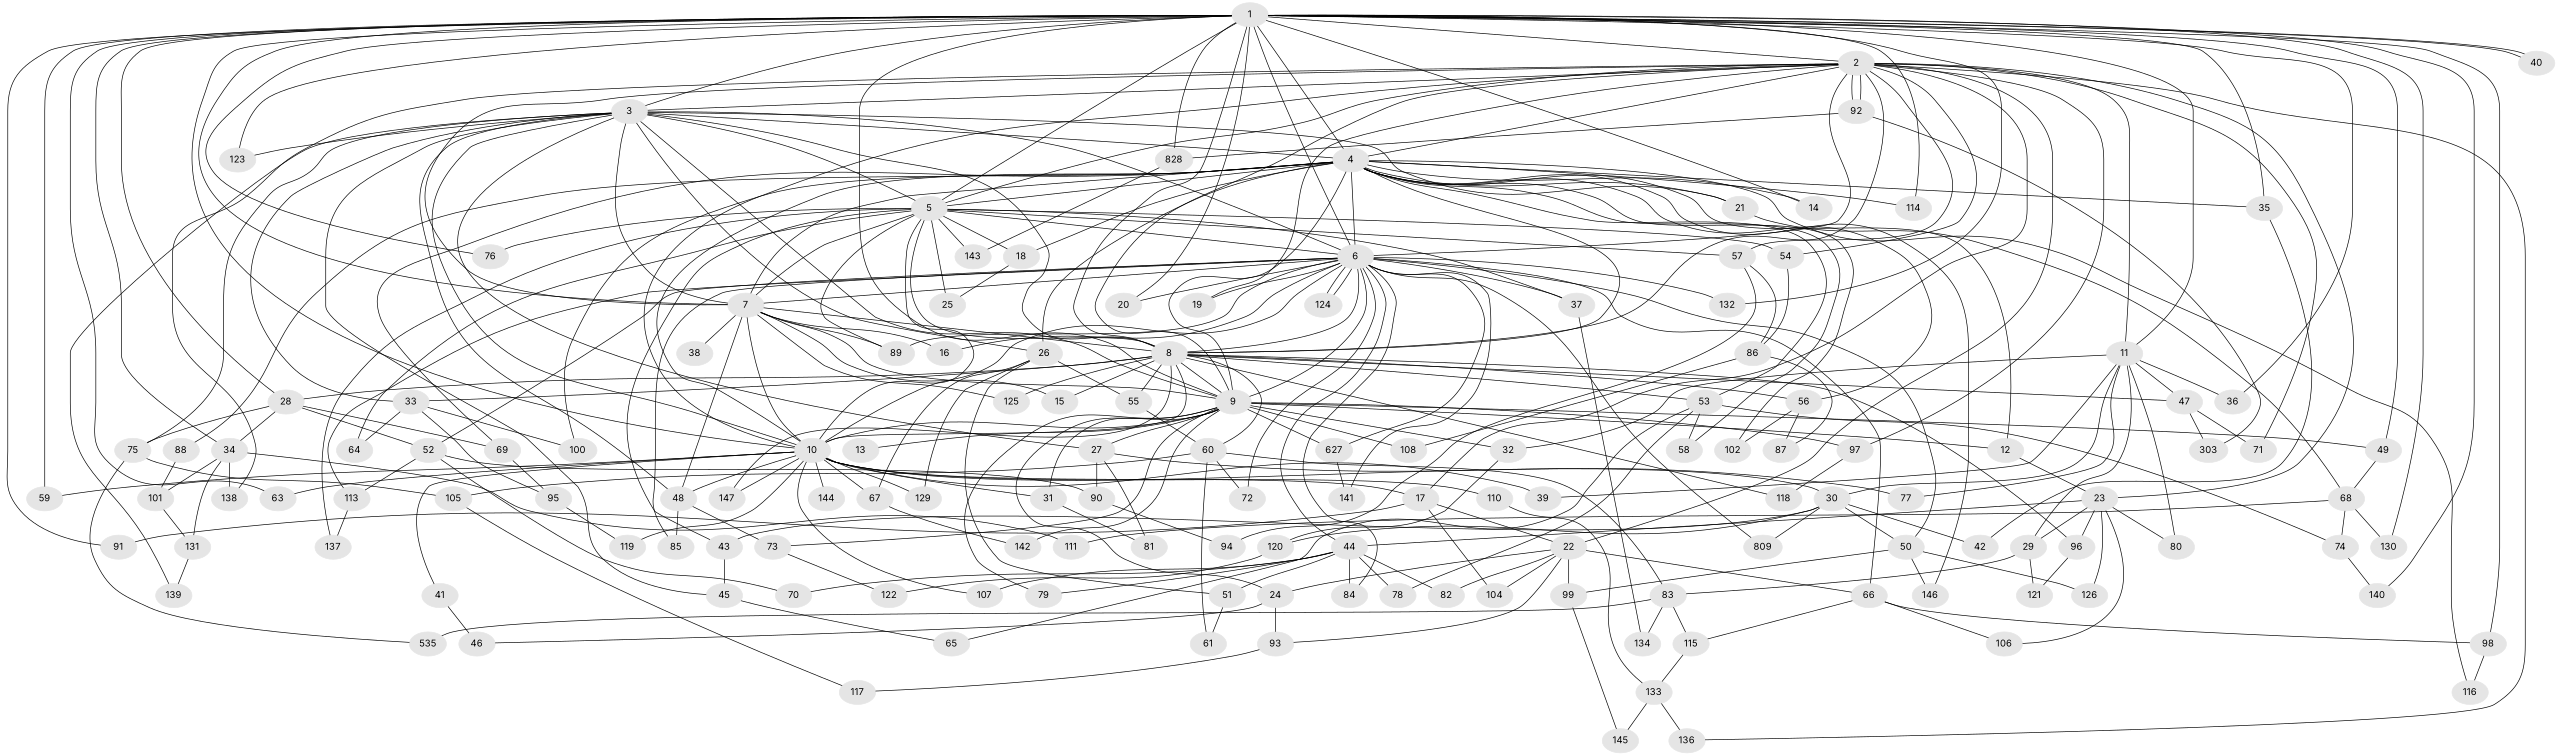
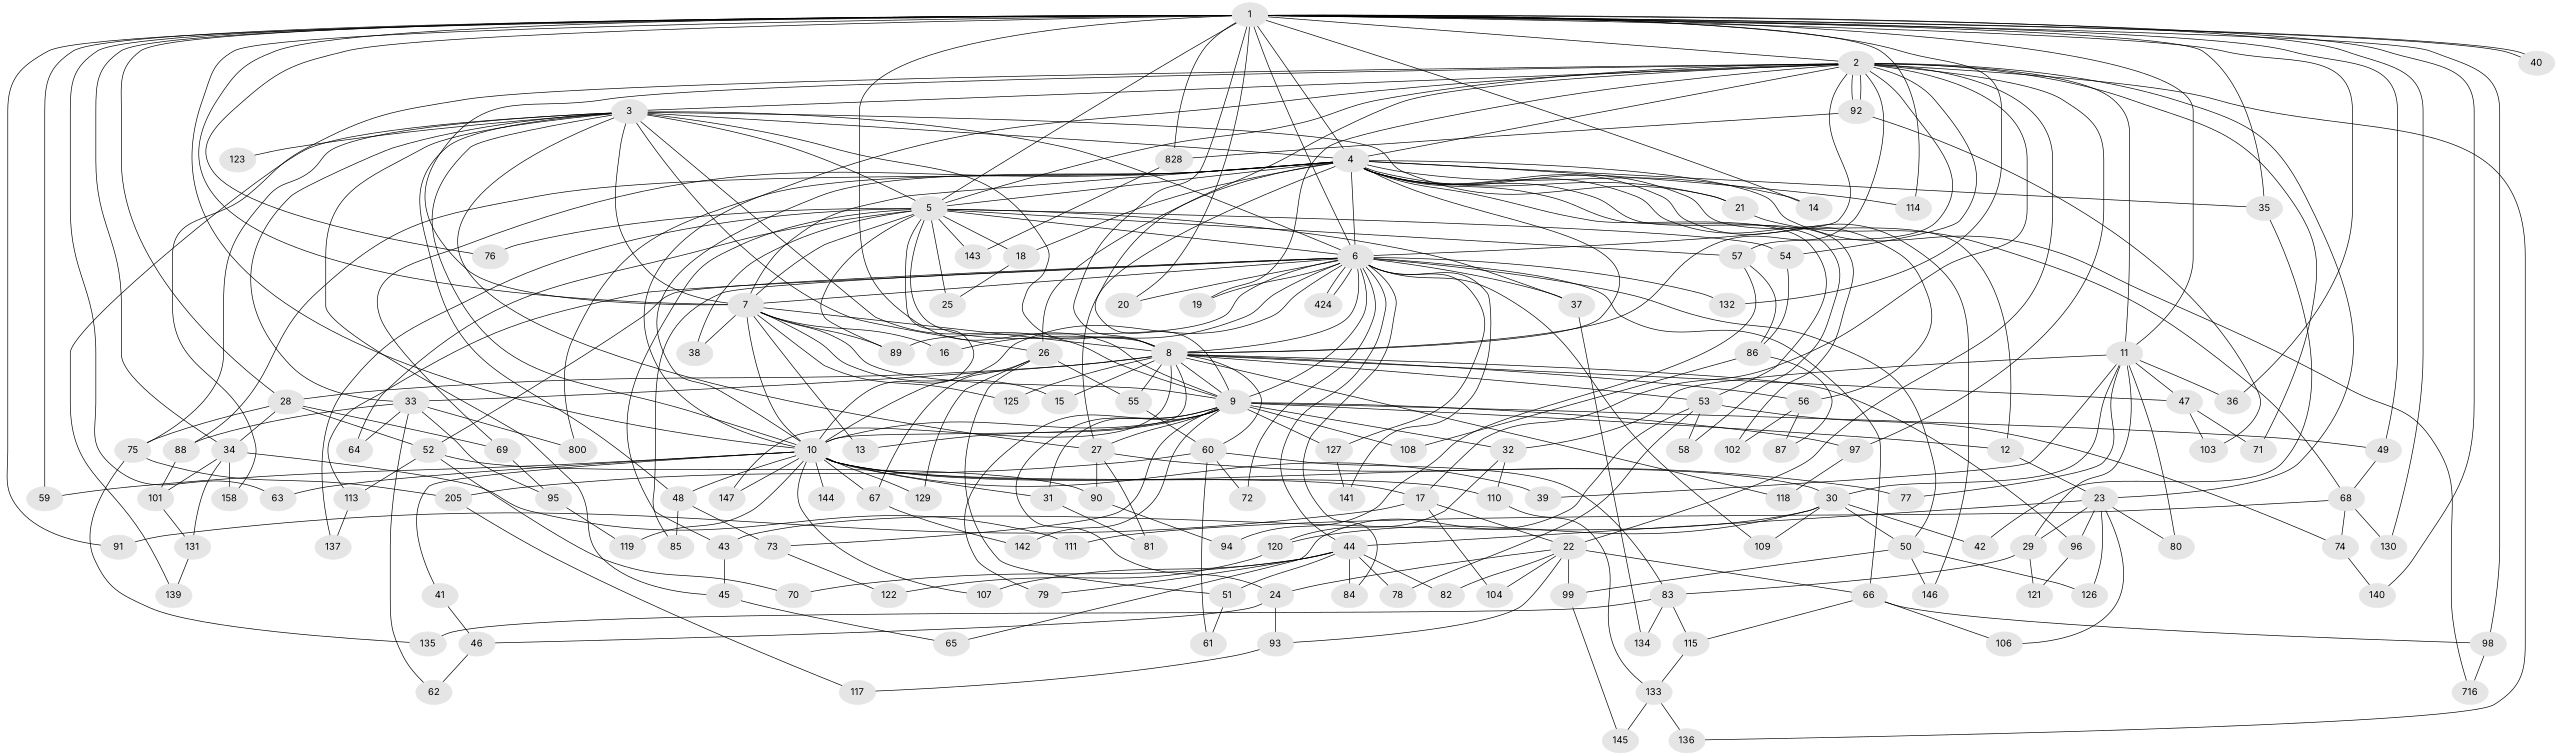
(718, 38) -> none
(935, 38) -> none
none -> (772, 252)
(1219, 277) -> (1145, 254)
(1323, 305) -> (1323, 305)
(712, 402) -> (798, 372)
none -> (293, 418)
(578, 450) -> (578, 450)
(1334, 450) -> (1334, 450)
(2209, 450) -> (2209, 450)
none -> (1501, 476)
(230, 499) -> (230, 499)
(453, 499) -> (453, 499)
(1763, 547) -> (1763, 547)
(428, 644) -> (428, 644)
none -> (434, 692)
(2470, 692) -> (2470, 692)
